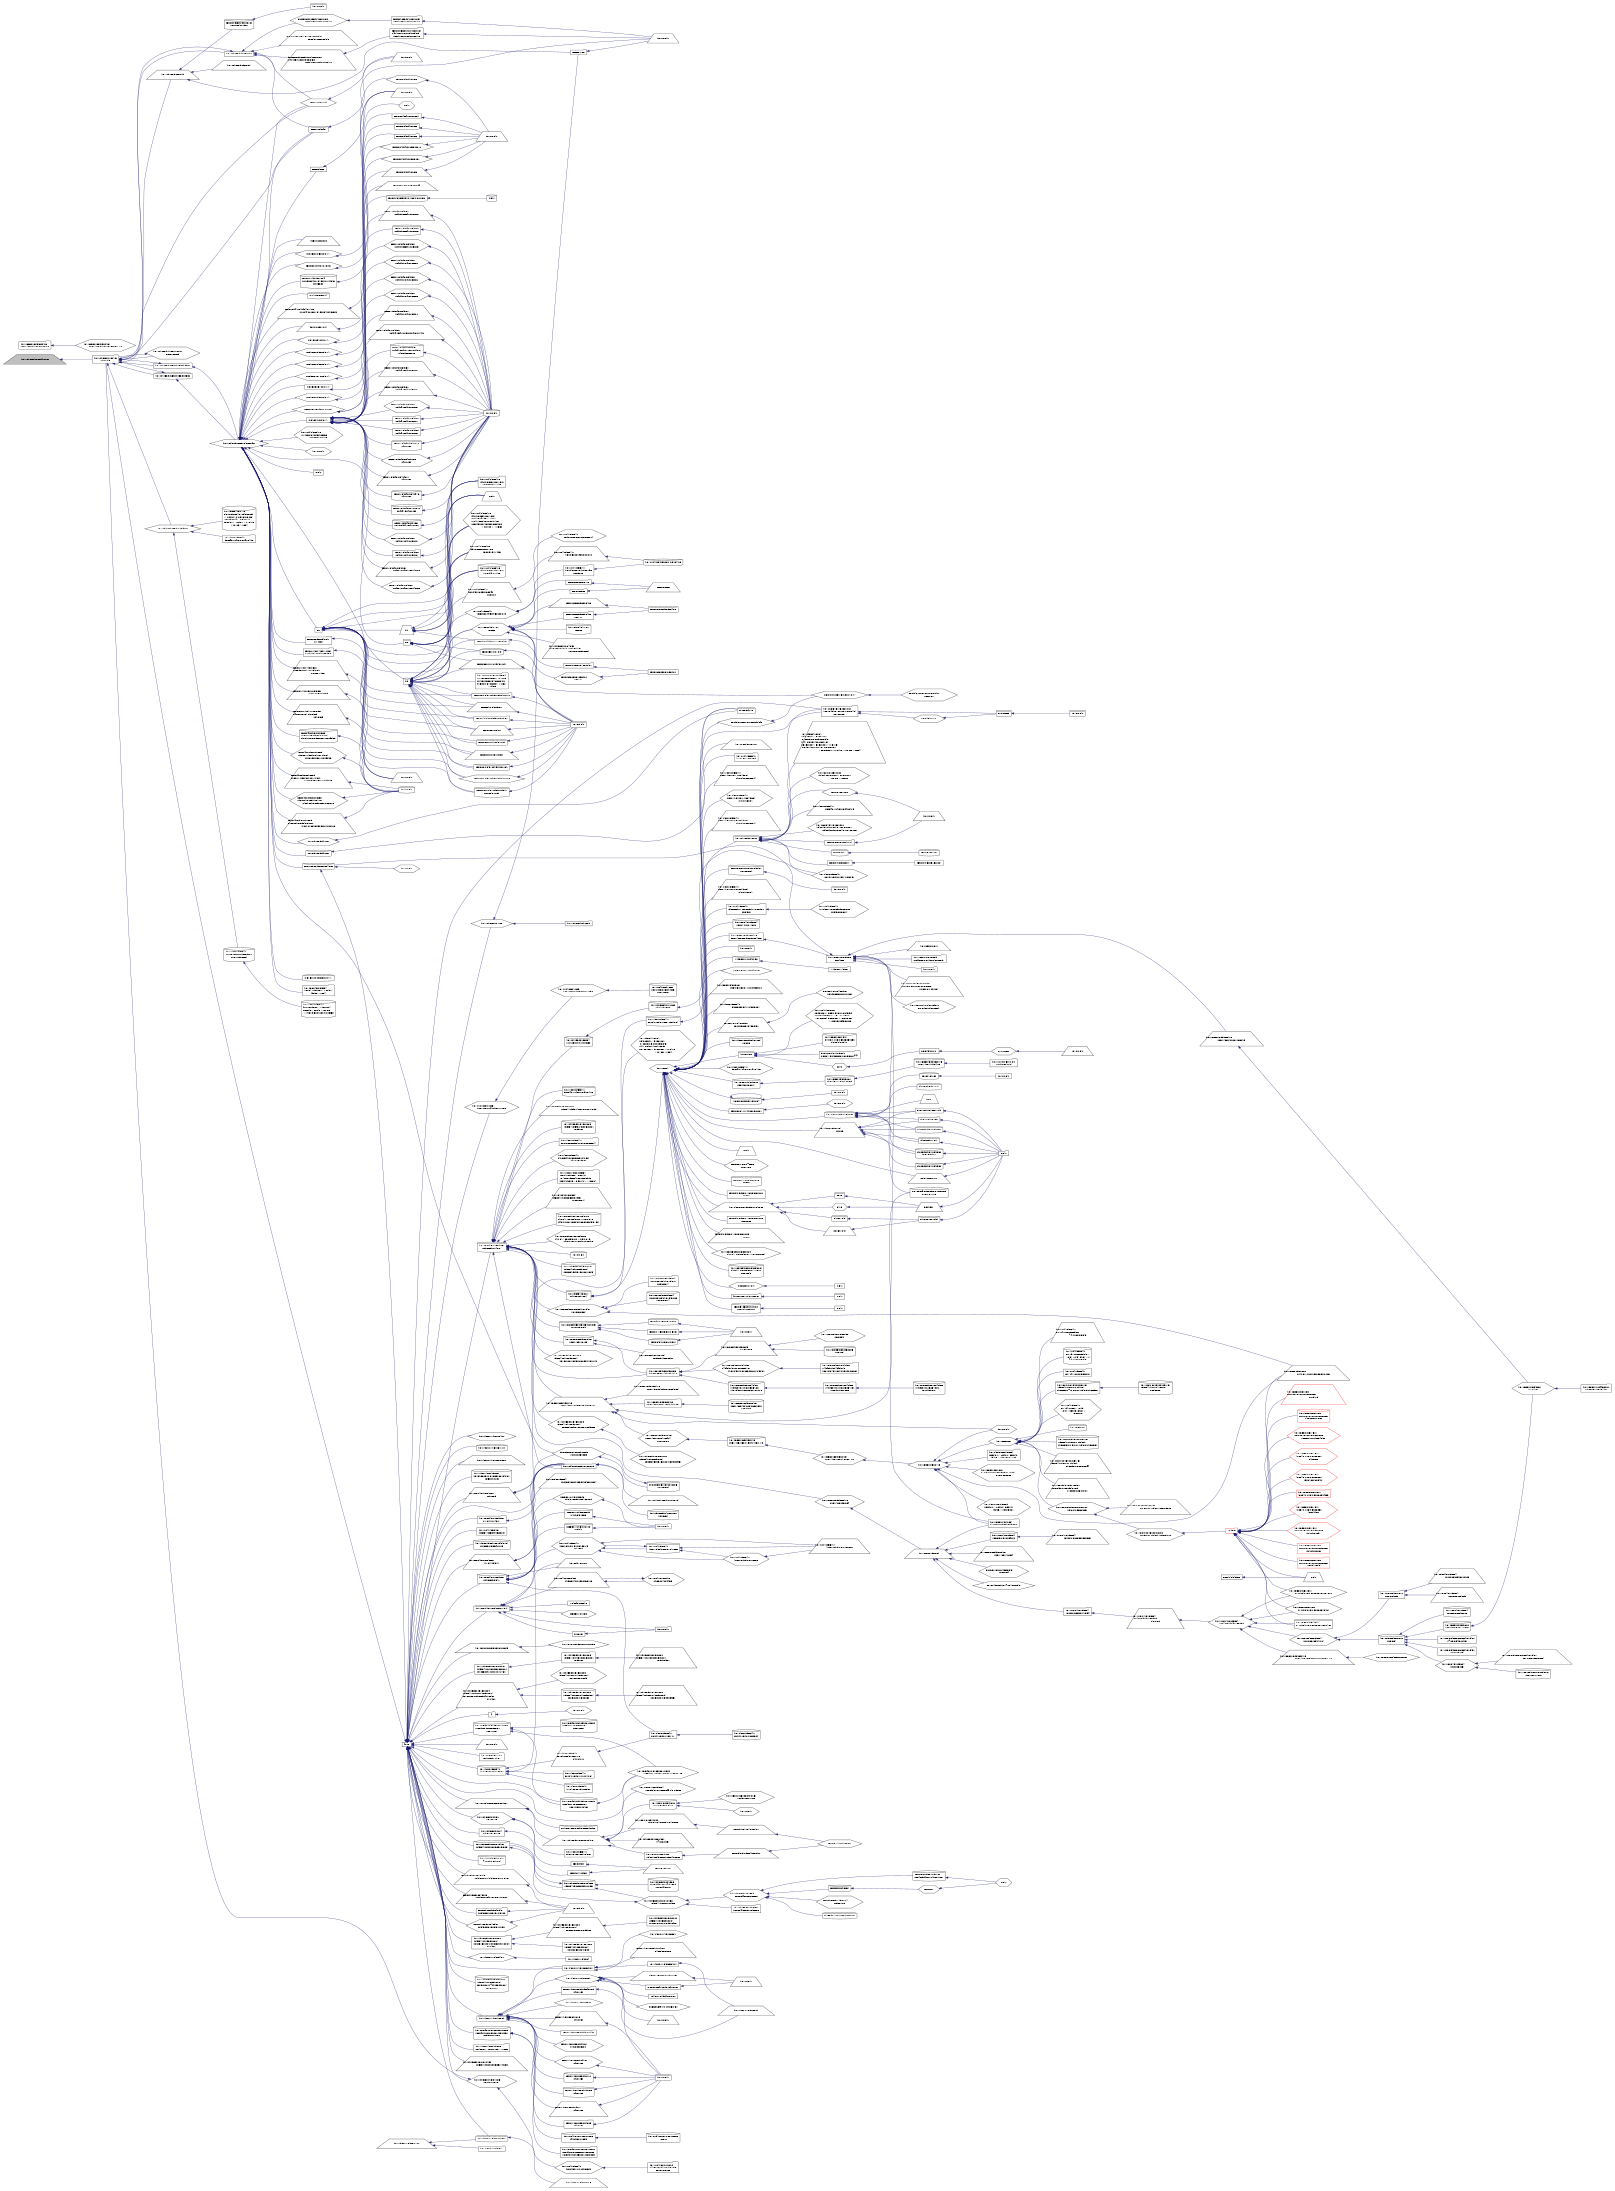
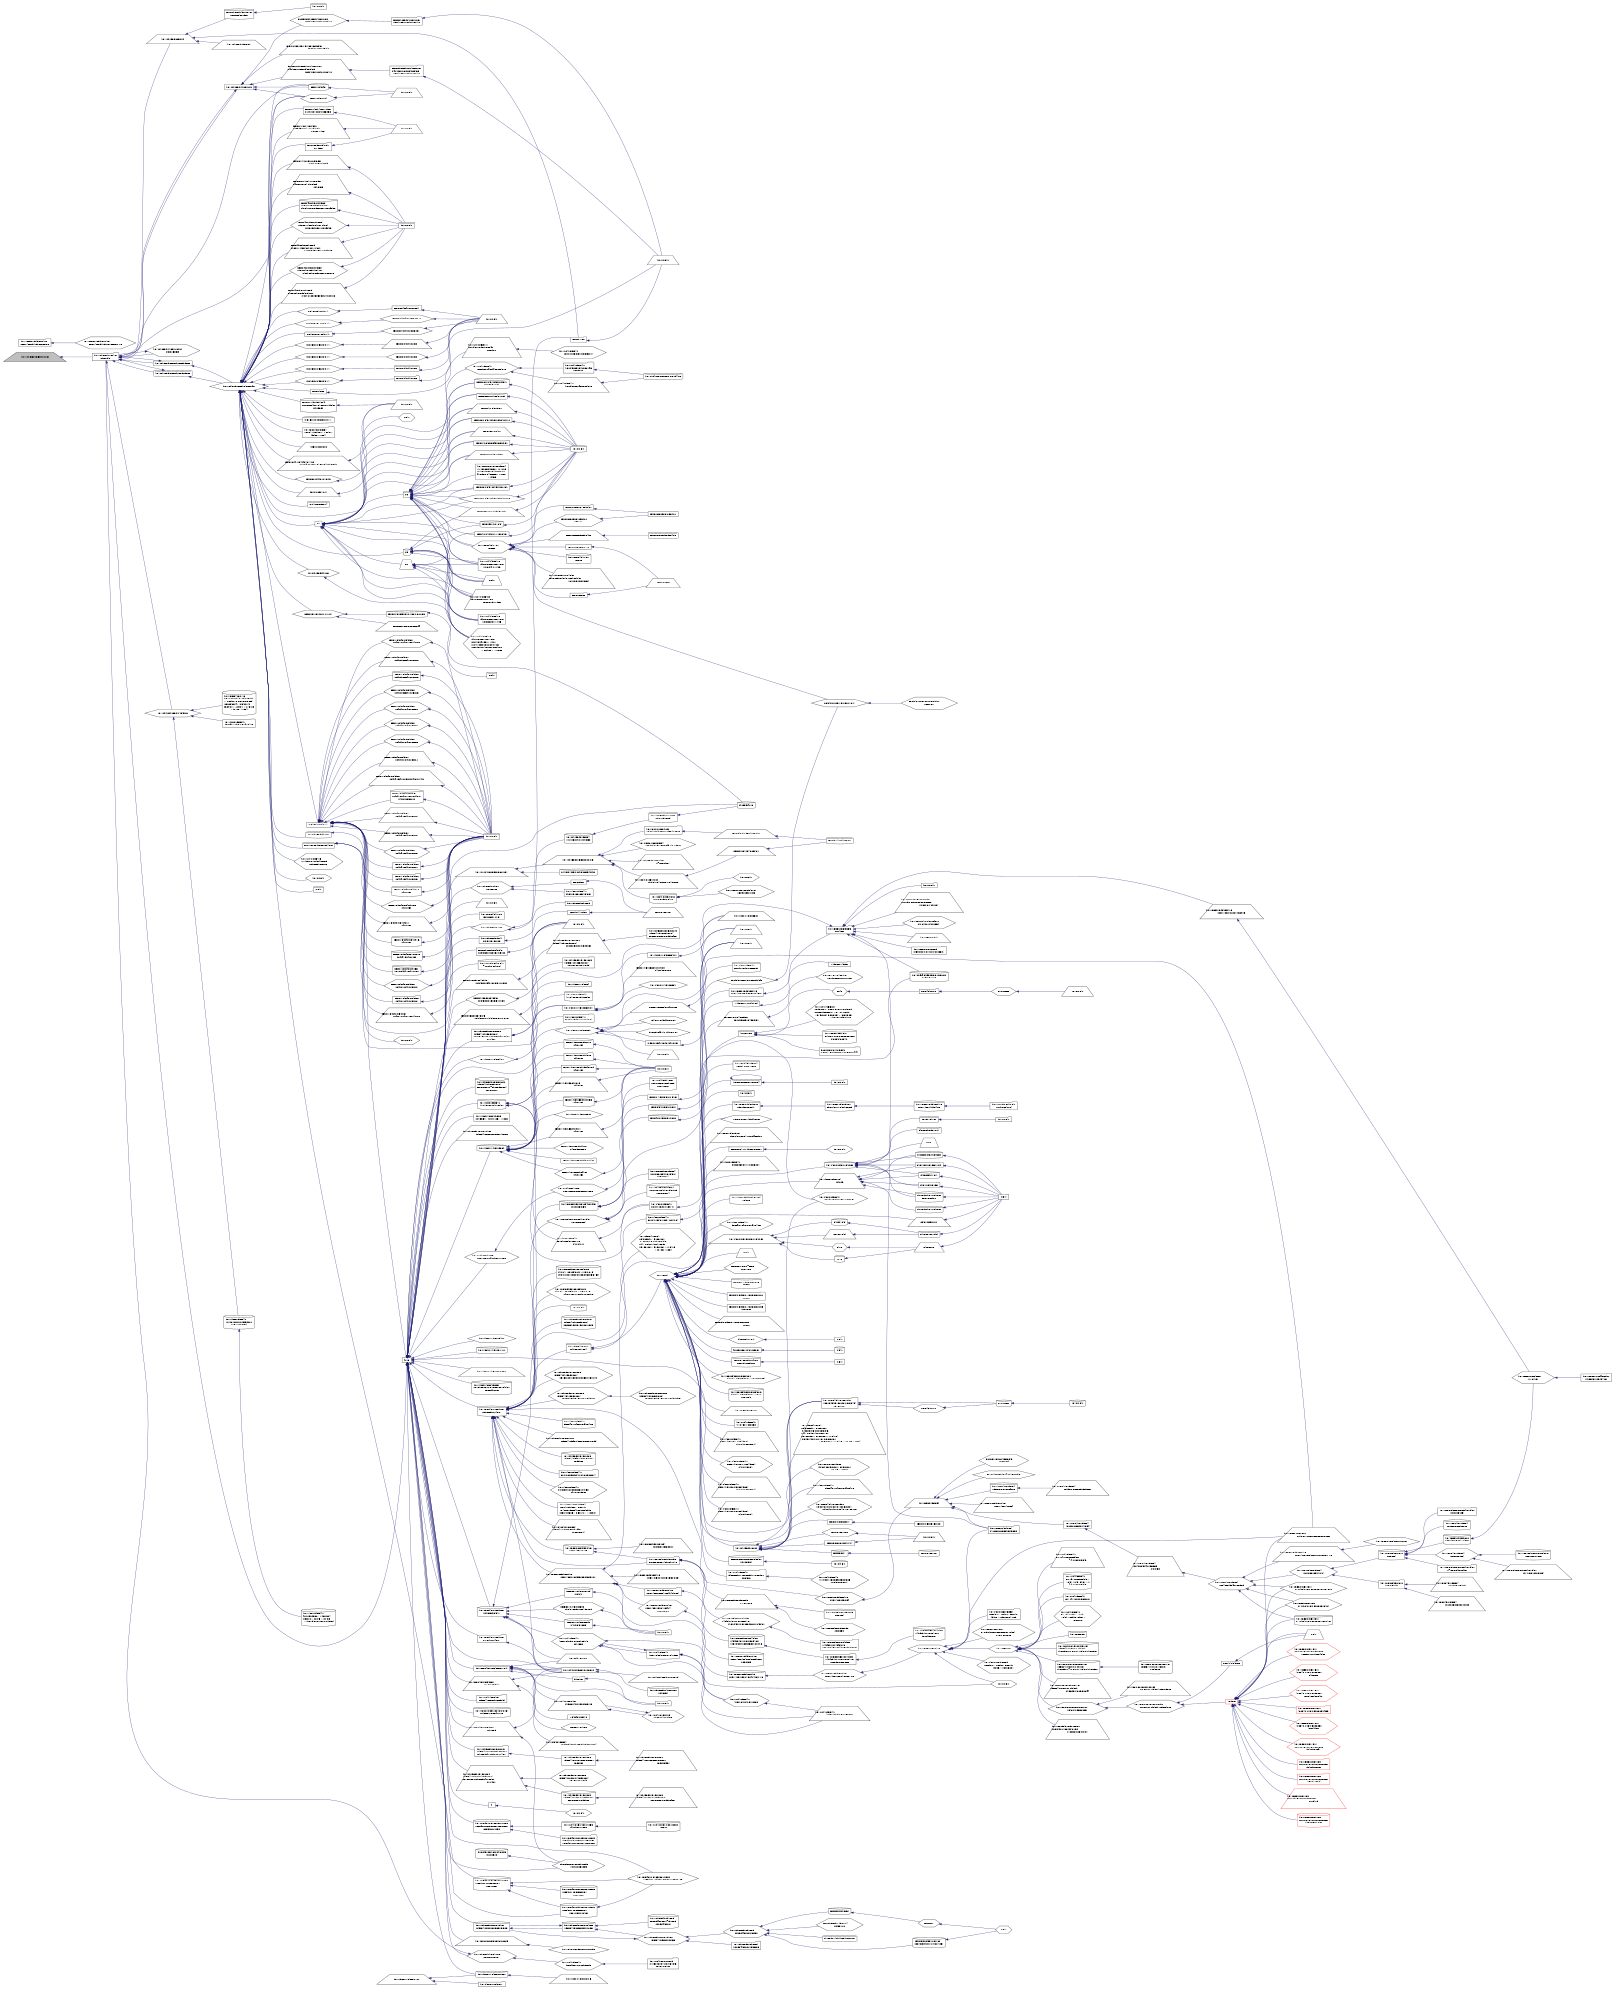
(579, 616) -> none
(929, 1207) -> (929, 1247)
(623, 1473) -> none
none -> (1207, 1688)
(840, 1844) -> (840, 841)
(663, 1996) -> (663, 1020)
